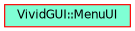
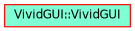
(68, 16) -> (68, 16)
